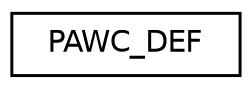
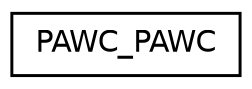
(126, 44) -> (126, 44)
